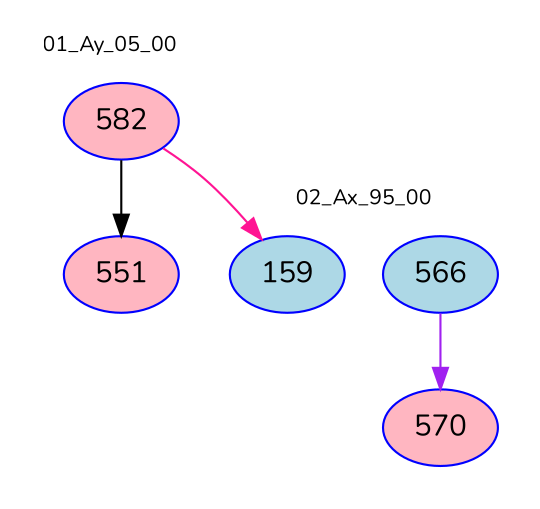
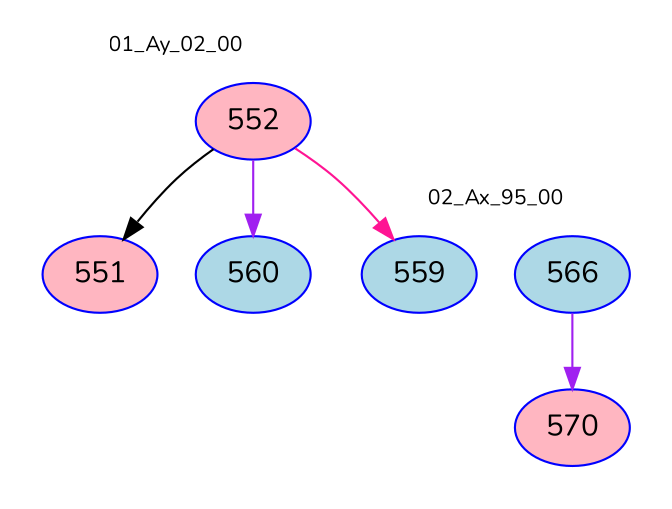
(111, 46) -> (177, 46)
(121, 121) -> (253, 121)
none -> (253, 274)
(287, 274) -> (419, 274)
